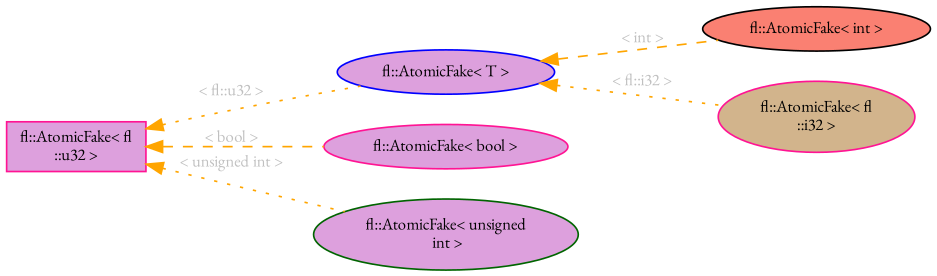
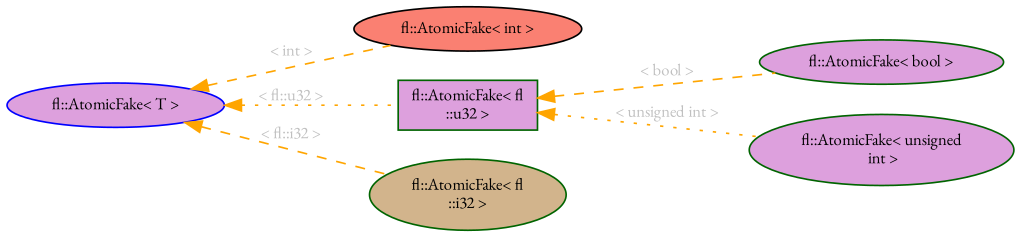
(640, 95) -> (294, 151)
(261, 104) -> (320, 105)
(817, 117) -> (468, 195)
(76, 147) -> (468, 105)
(446, 147) -> (882, 62)
